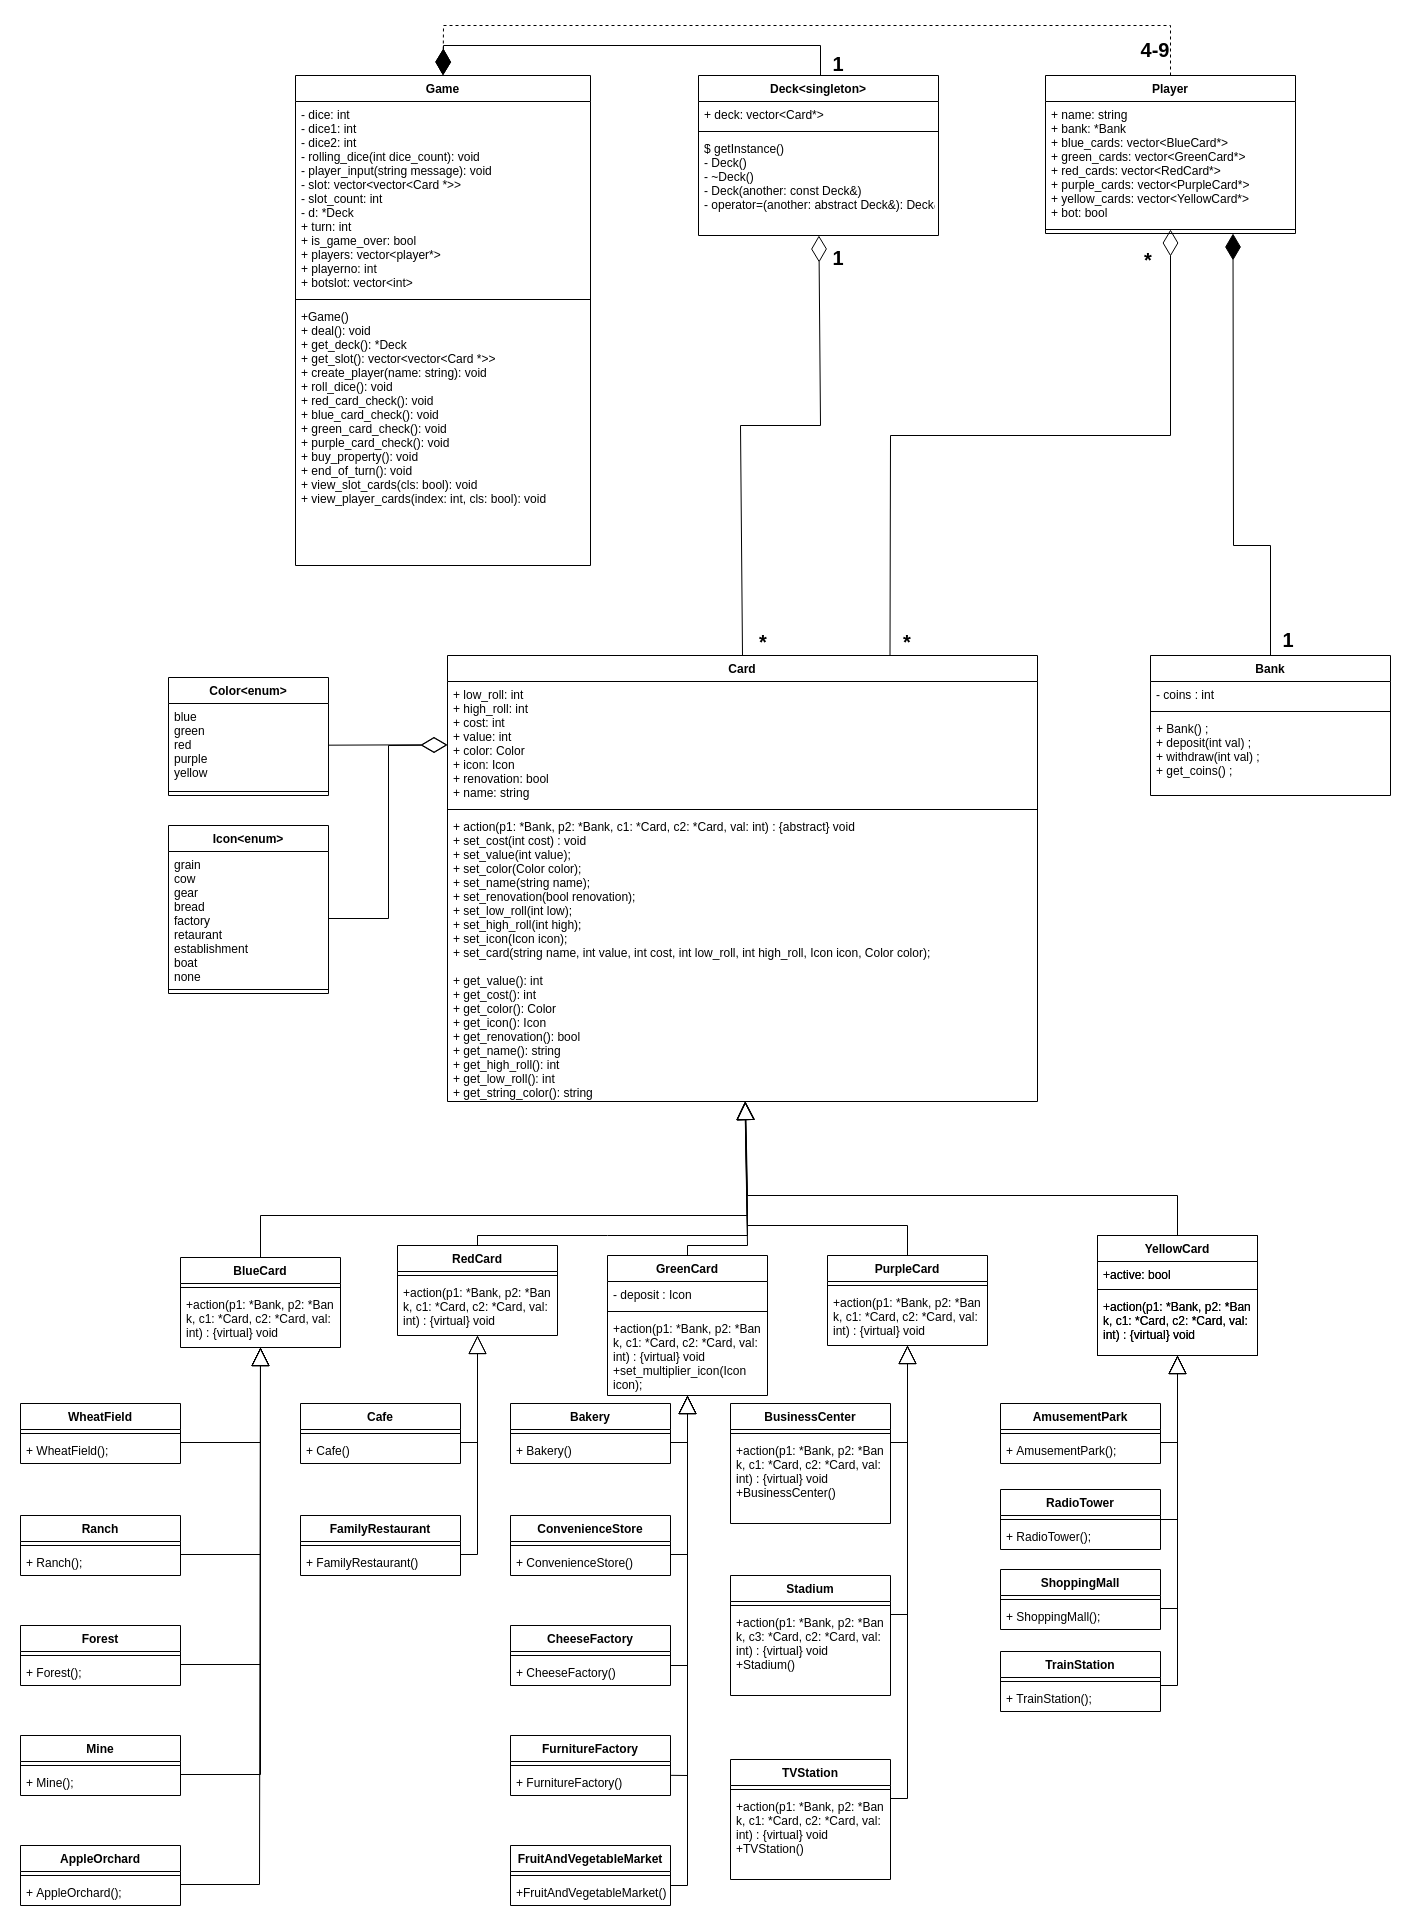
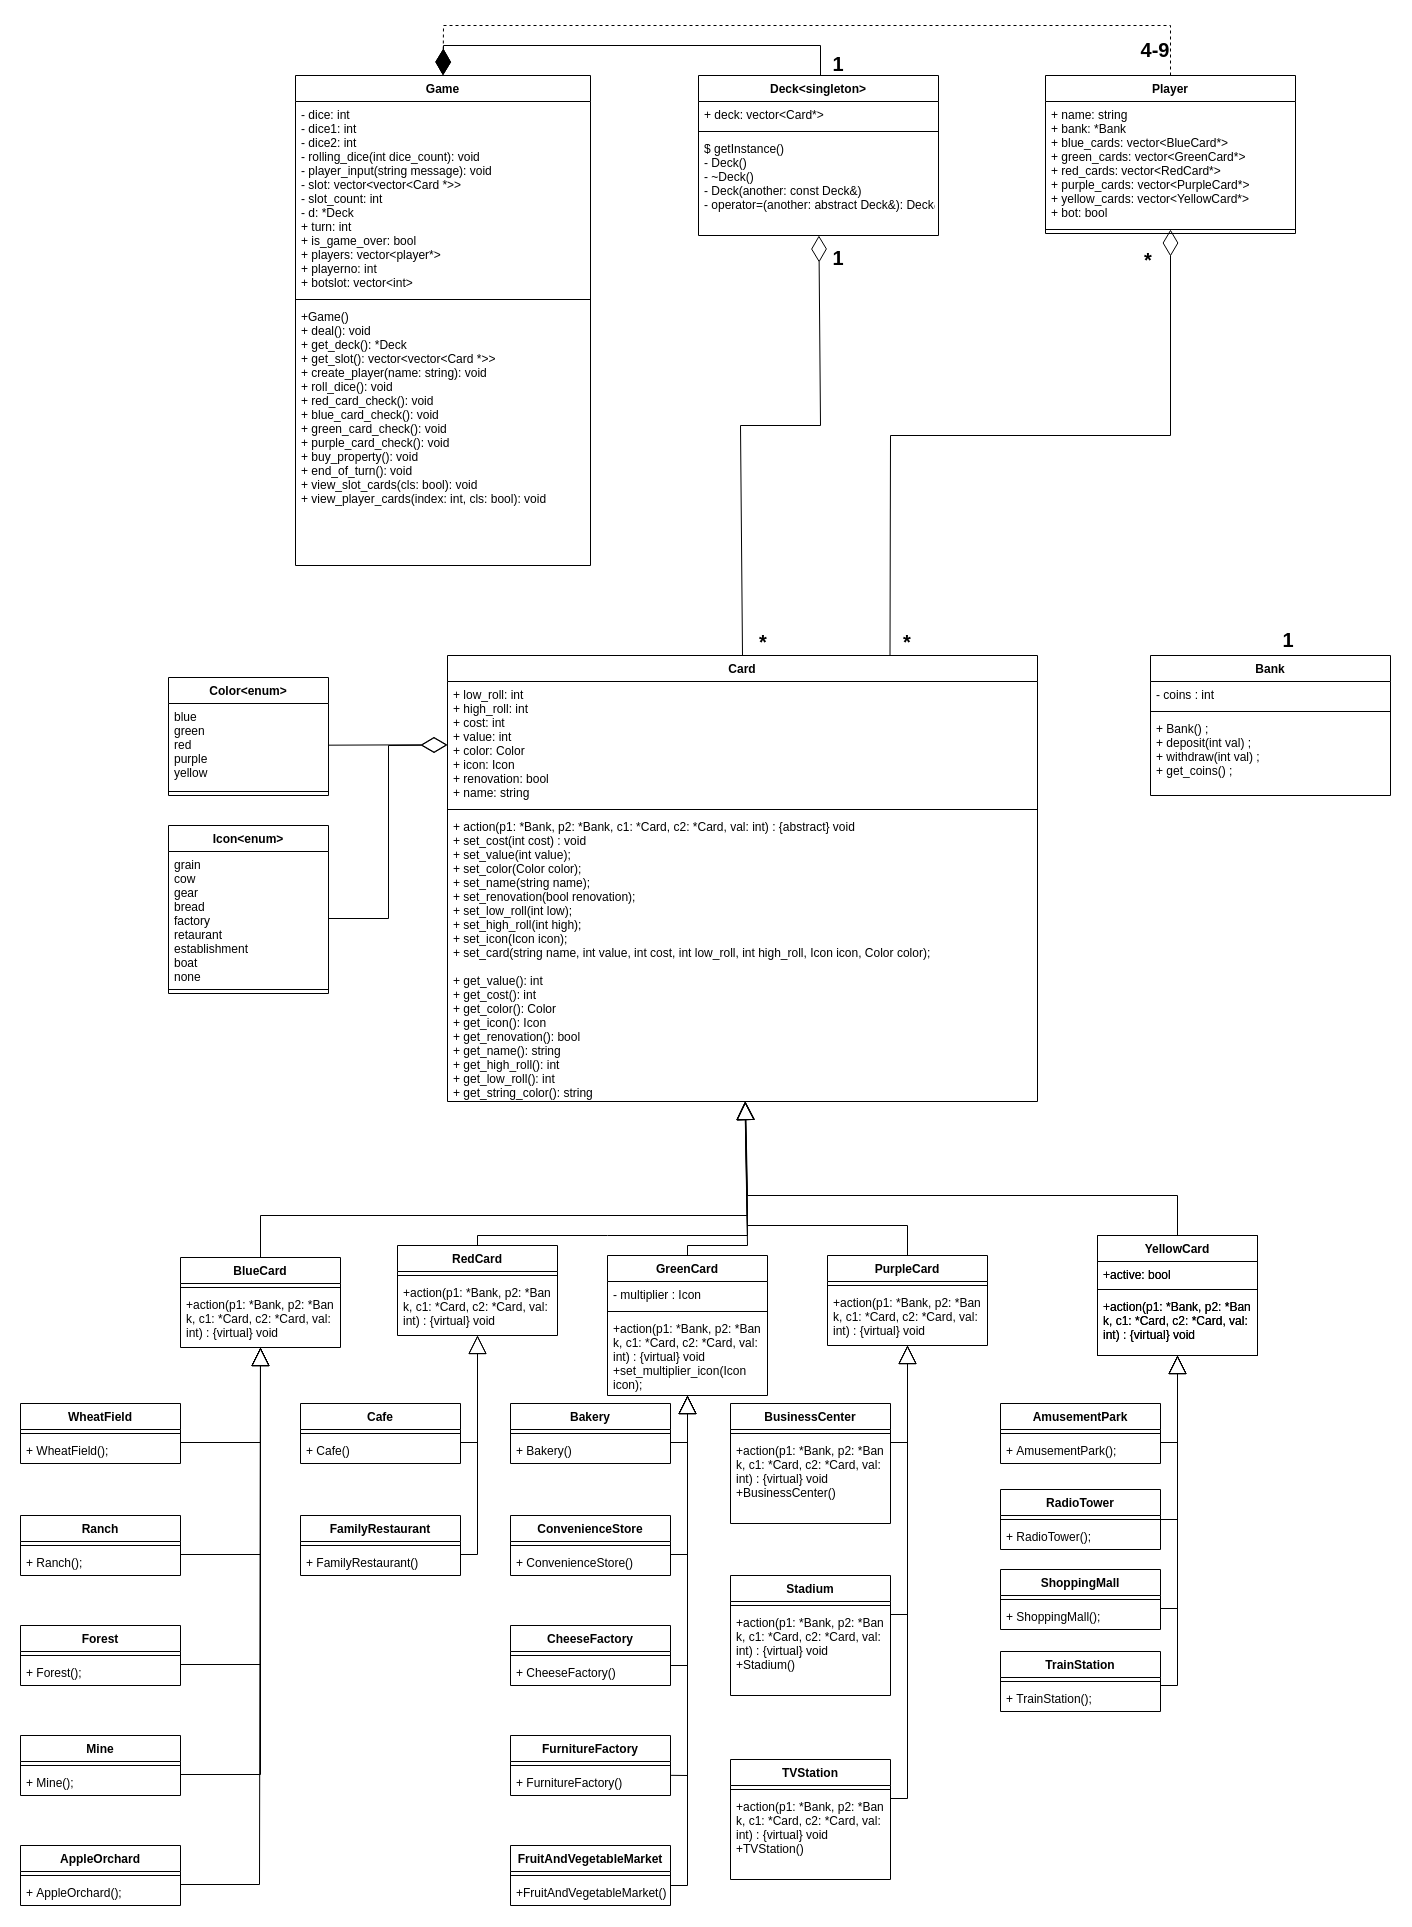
(1233, 476) -> none
(659, 1295) -> (664, 1295)
(816, 1623) -> (816, 1623)
